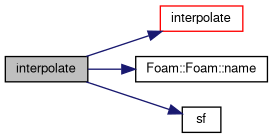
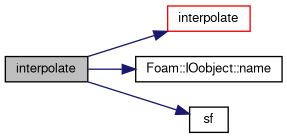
(202, 69) -> (209, 69)
